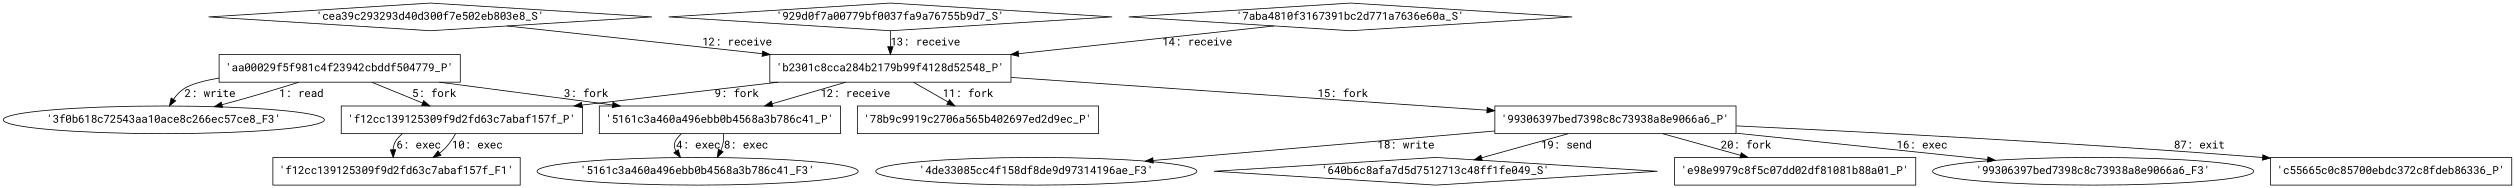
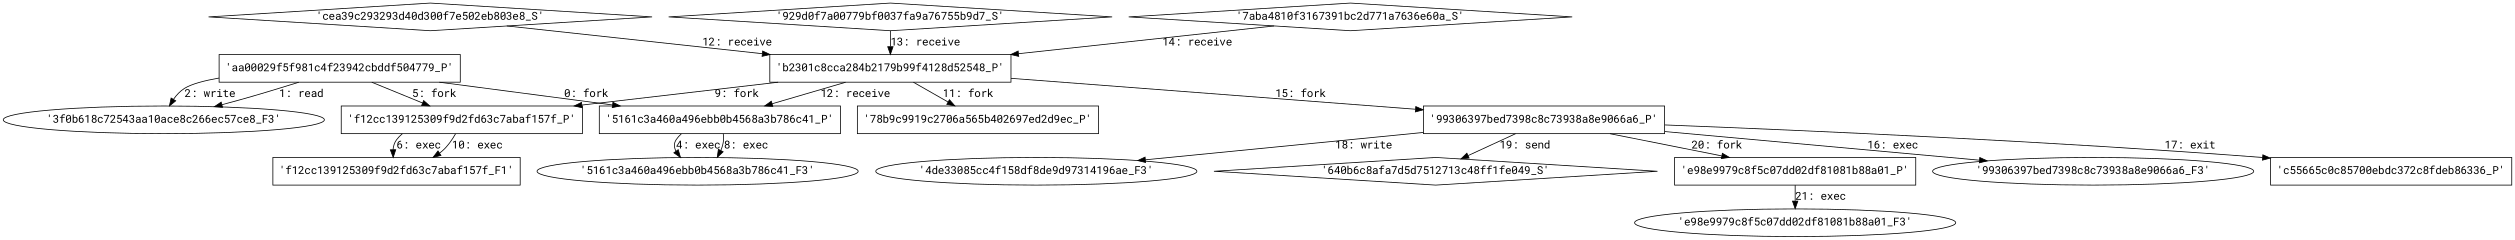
(586, 94) -> (586, 94)
(2200, 146) -> (2190, 146)
none -> (1795, 223)
